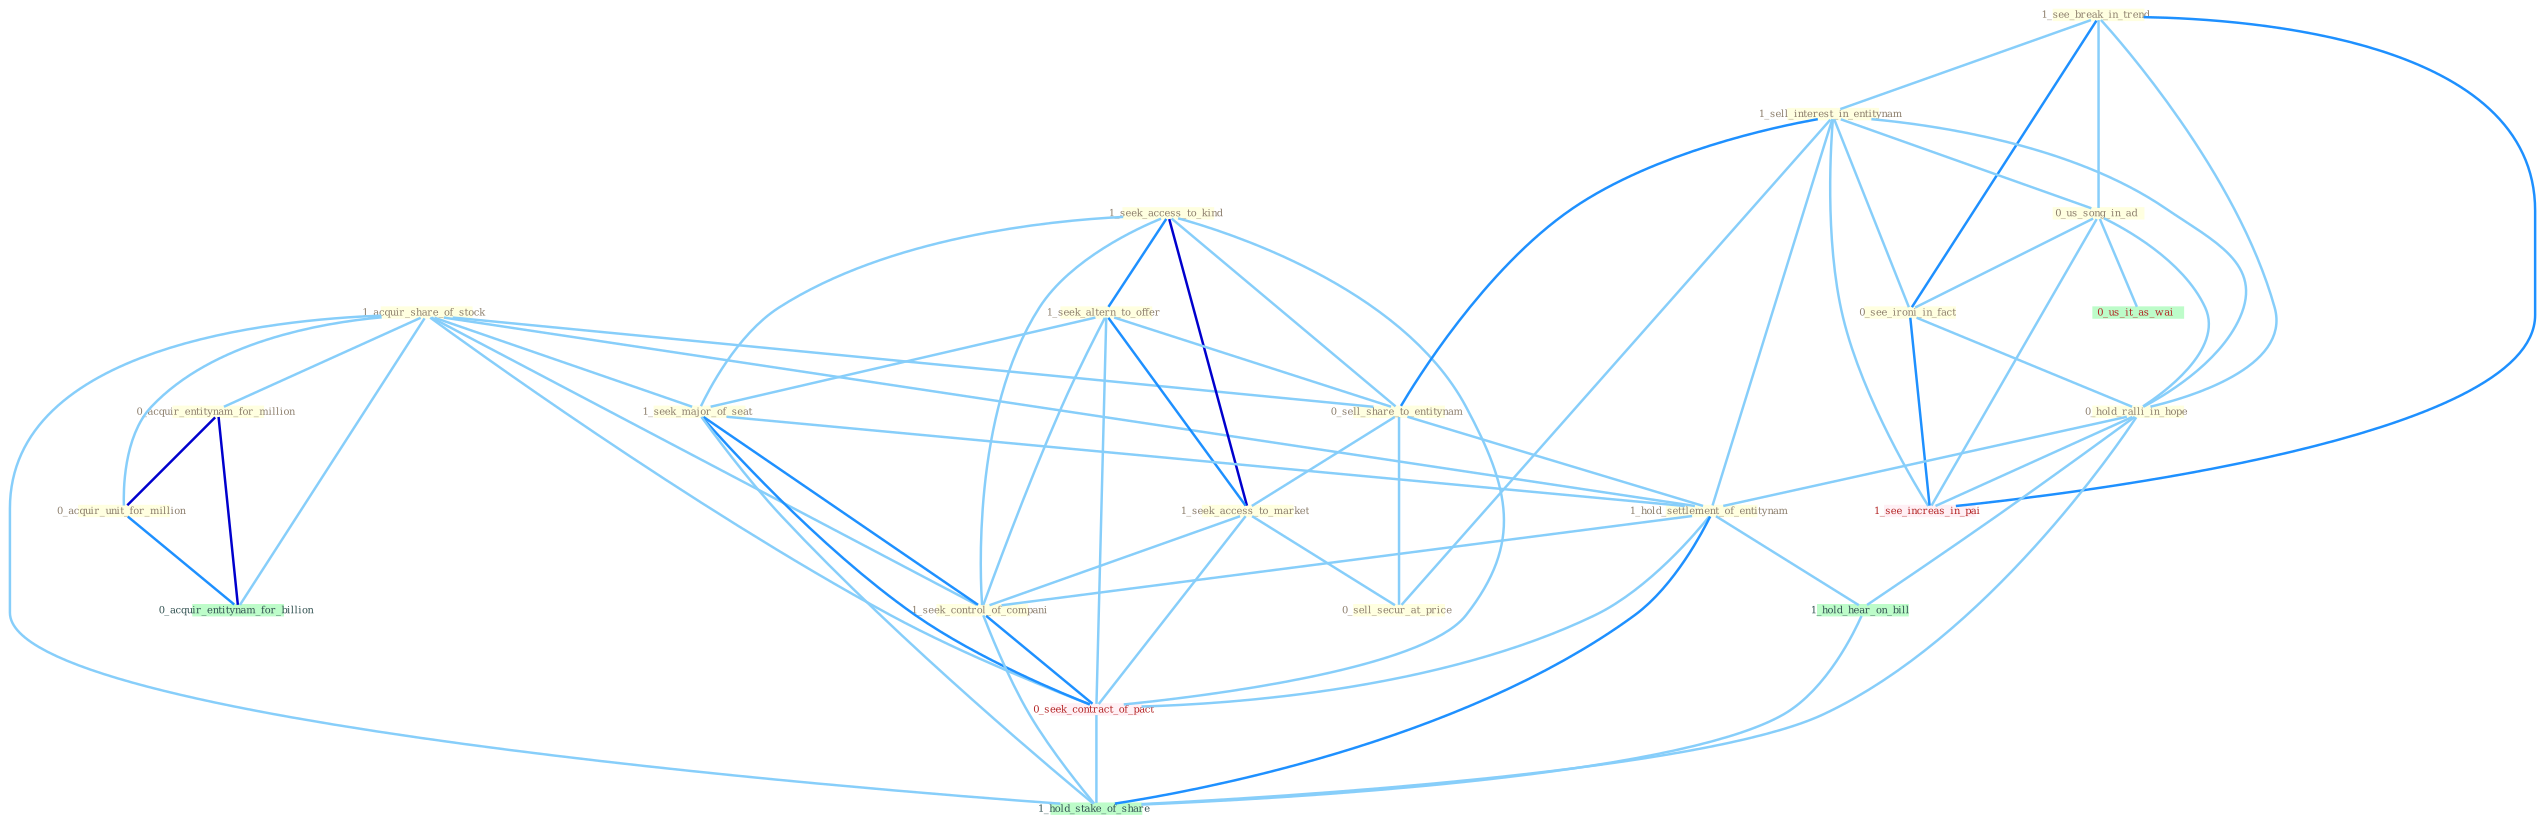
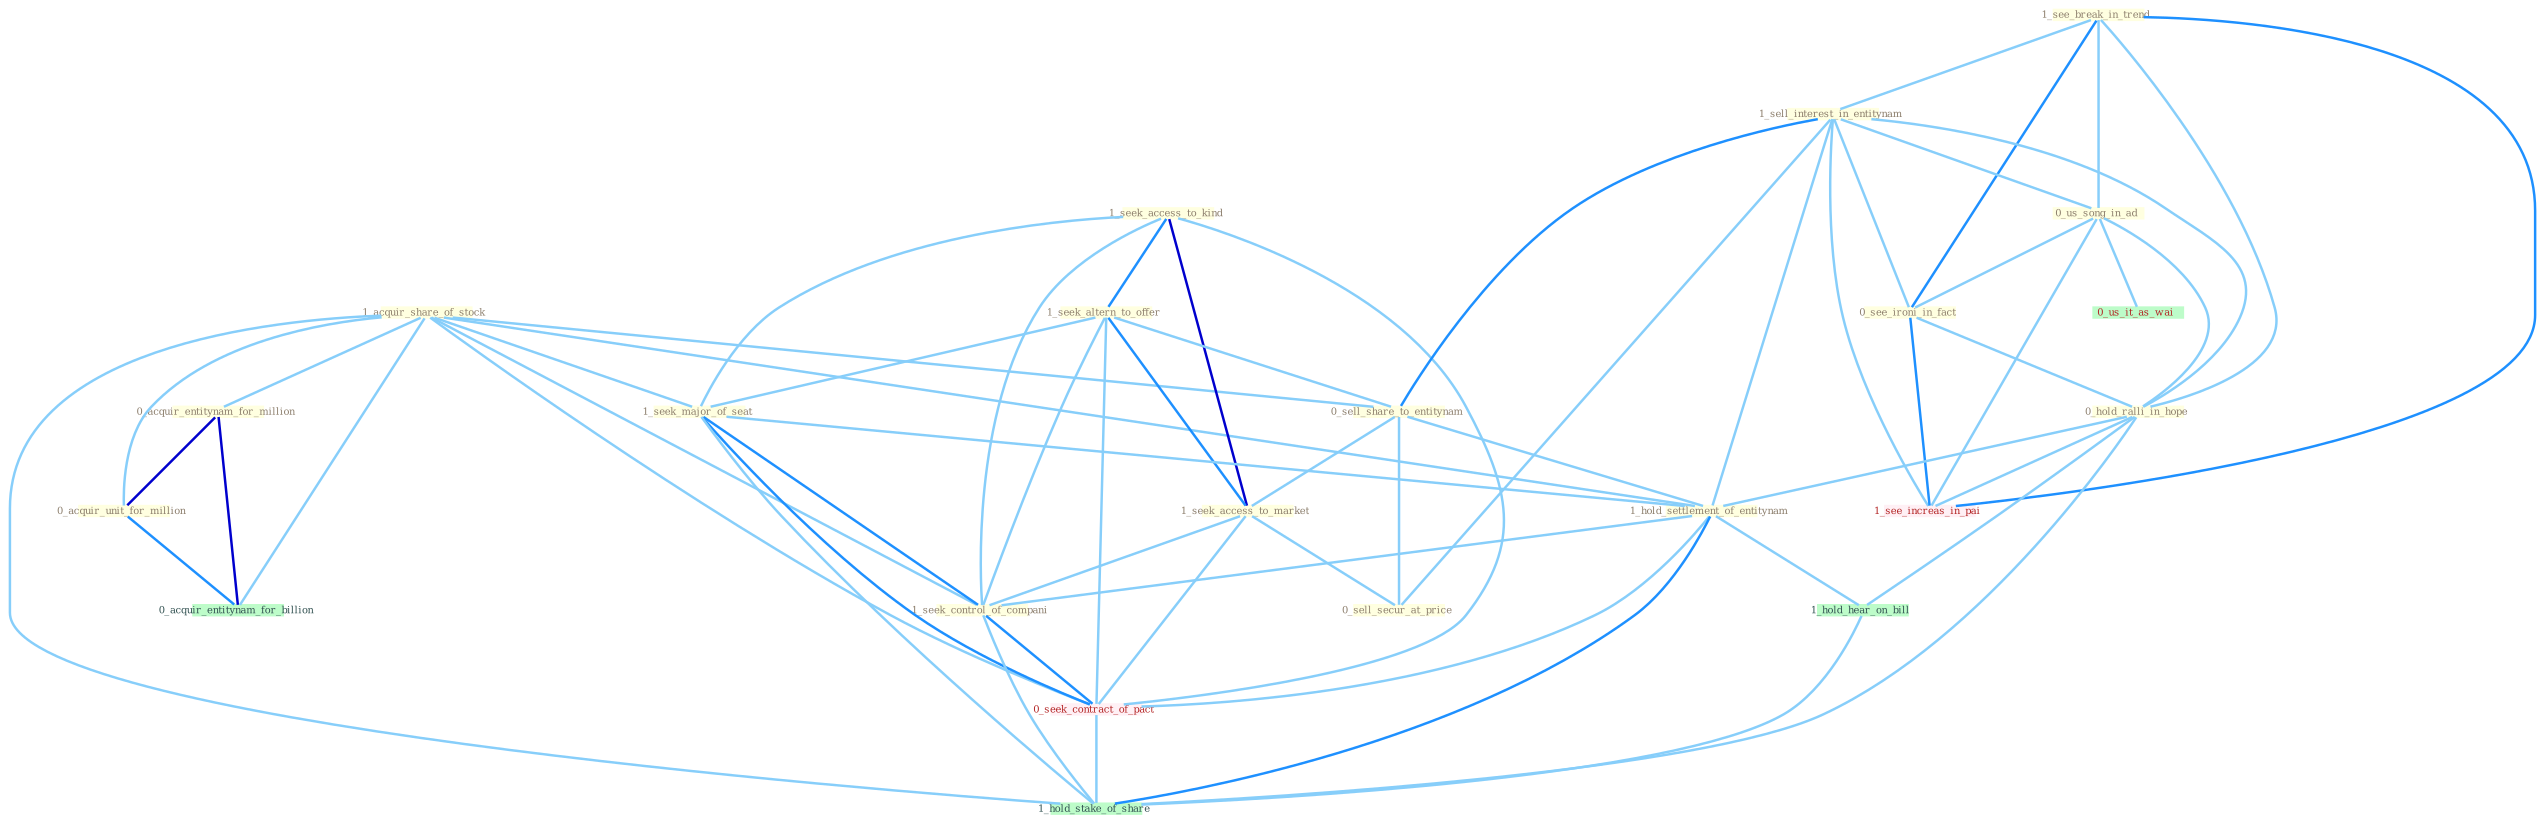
(1284, 312) -> none
